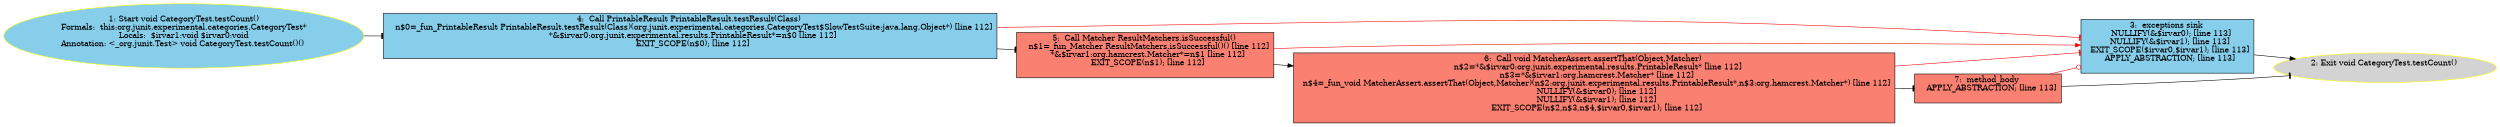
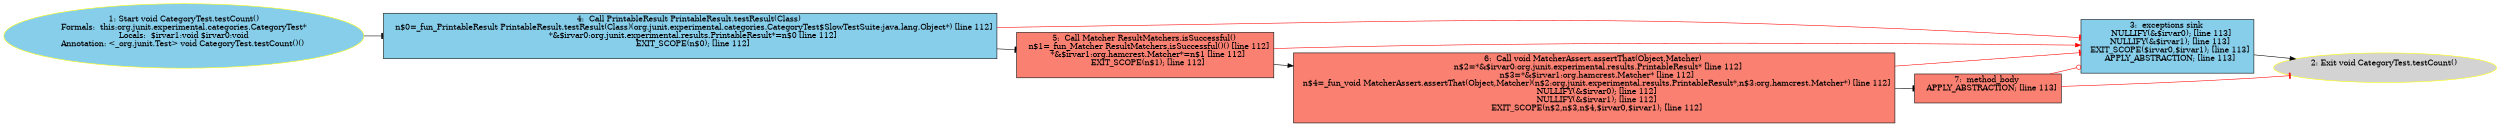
(2175, 82) -> (2175, 82)
